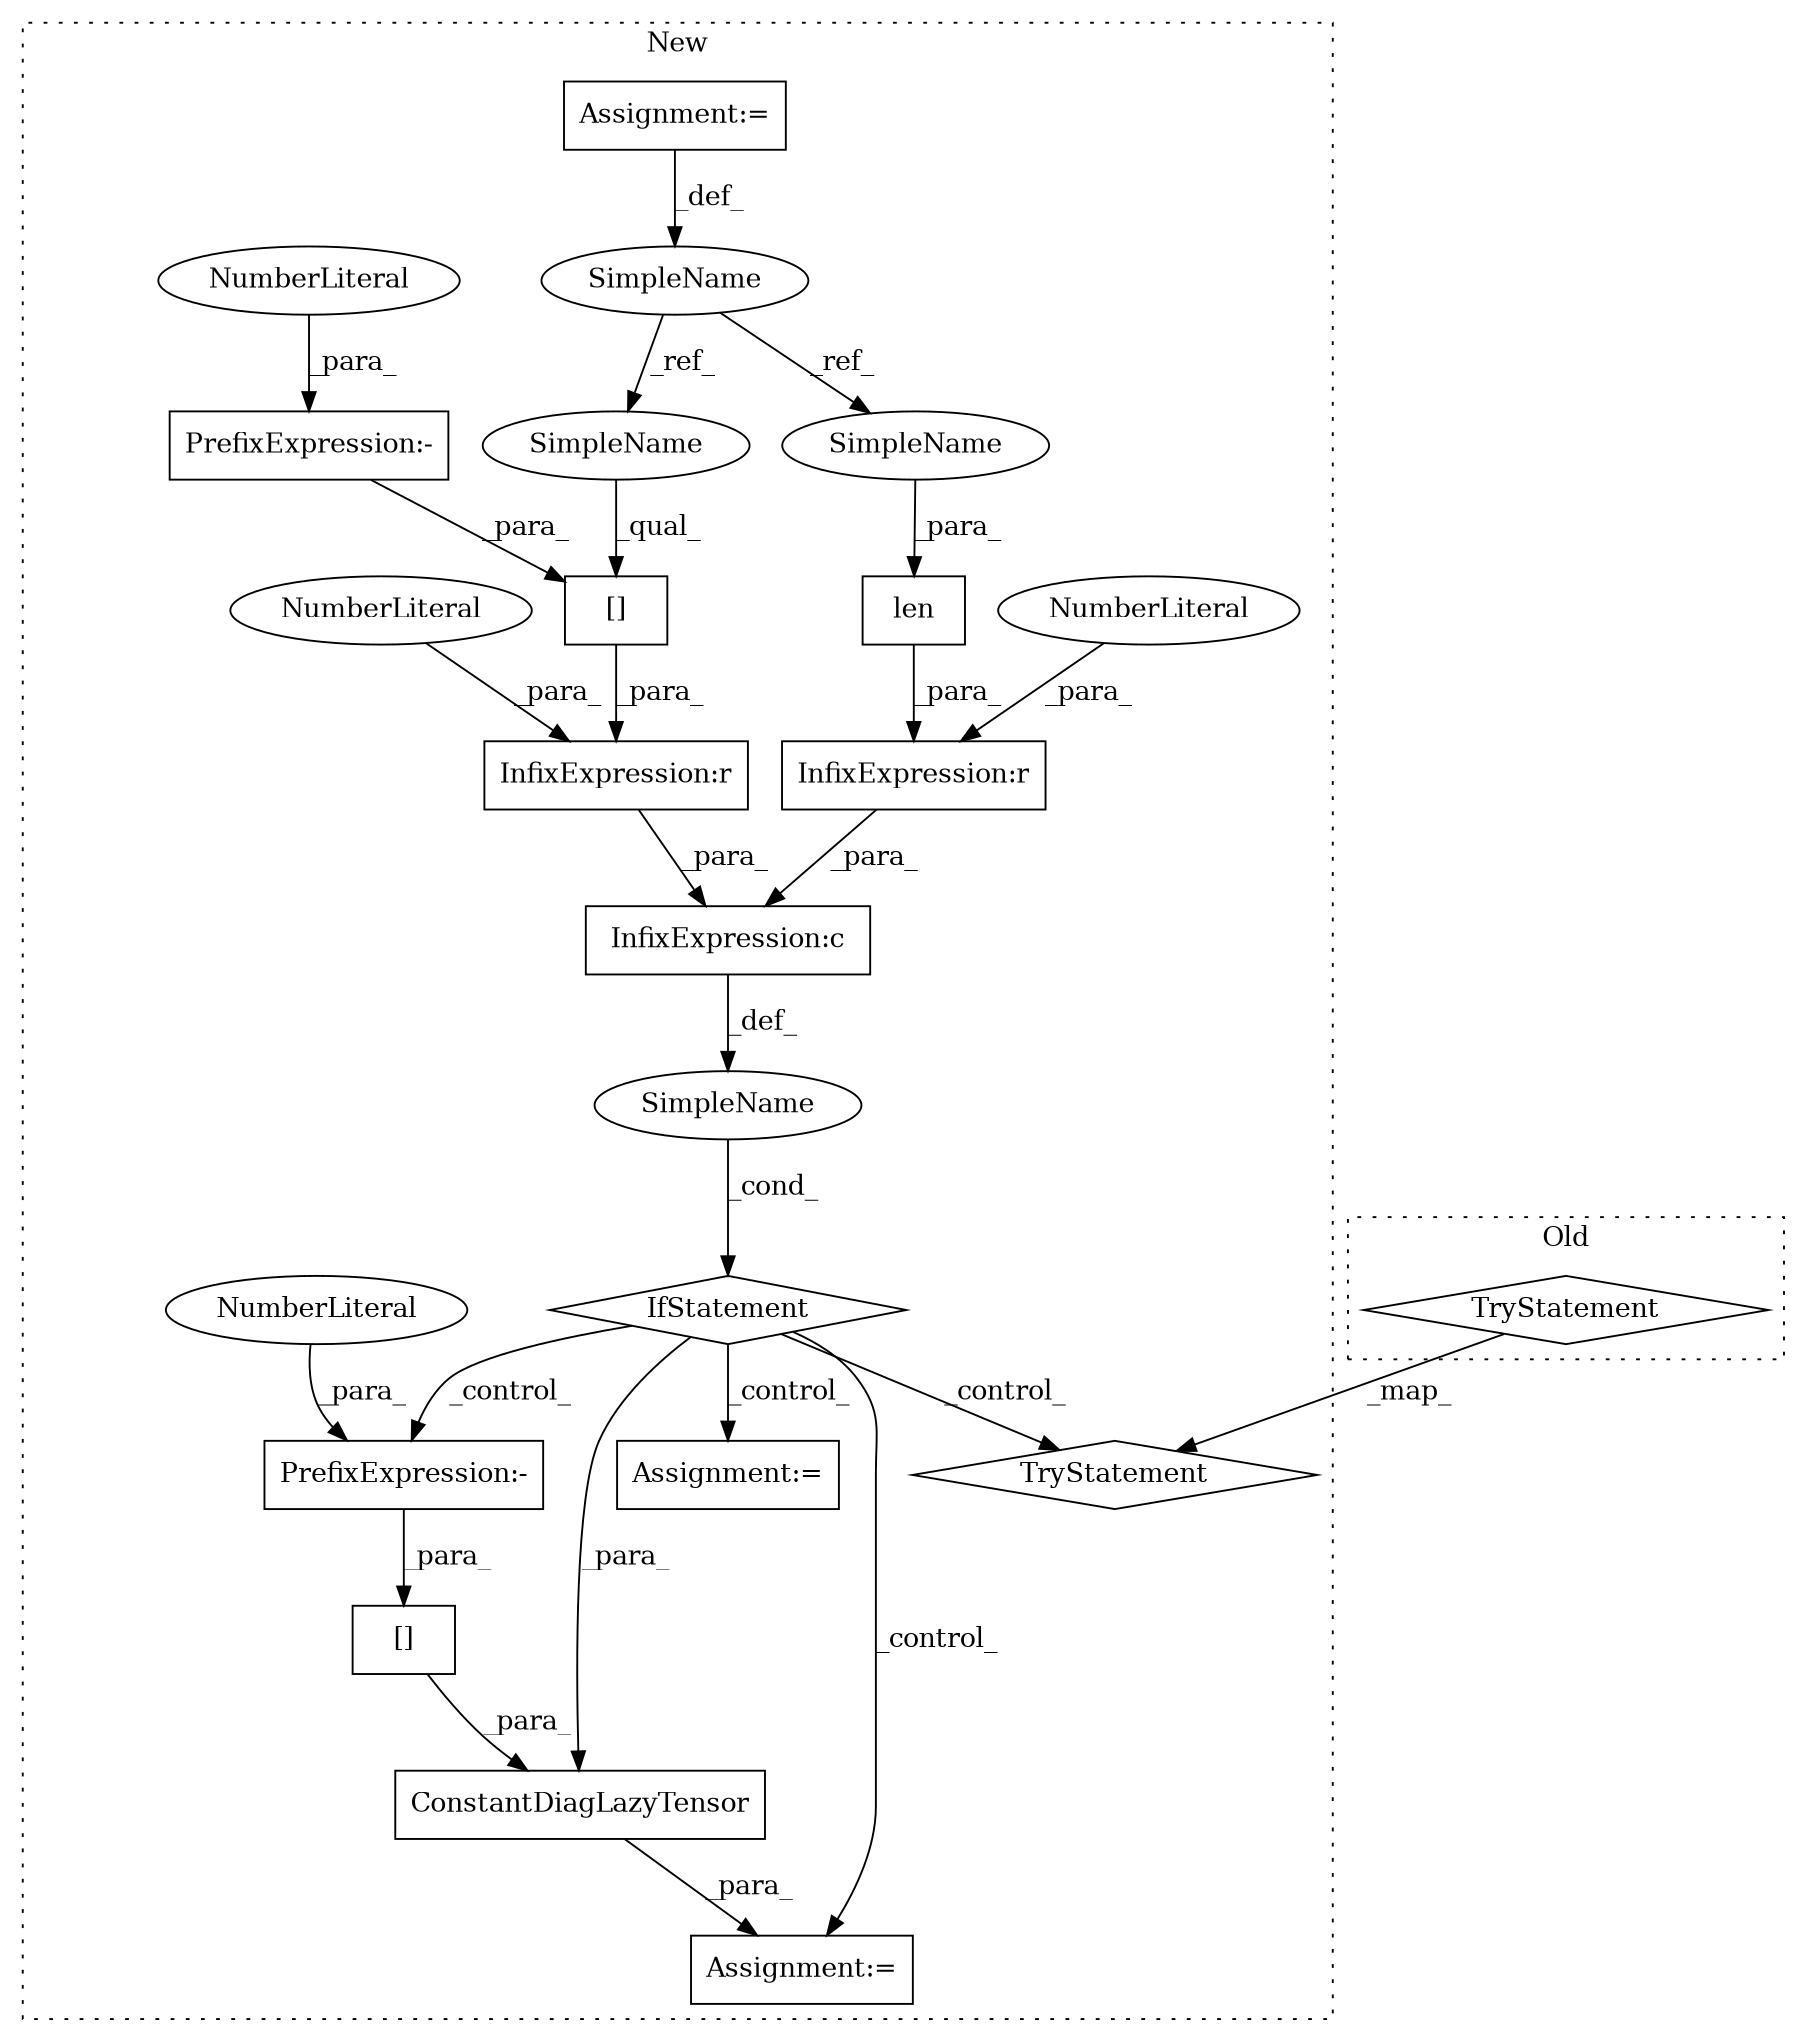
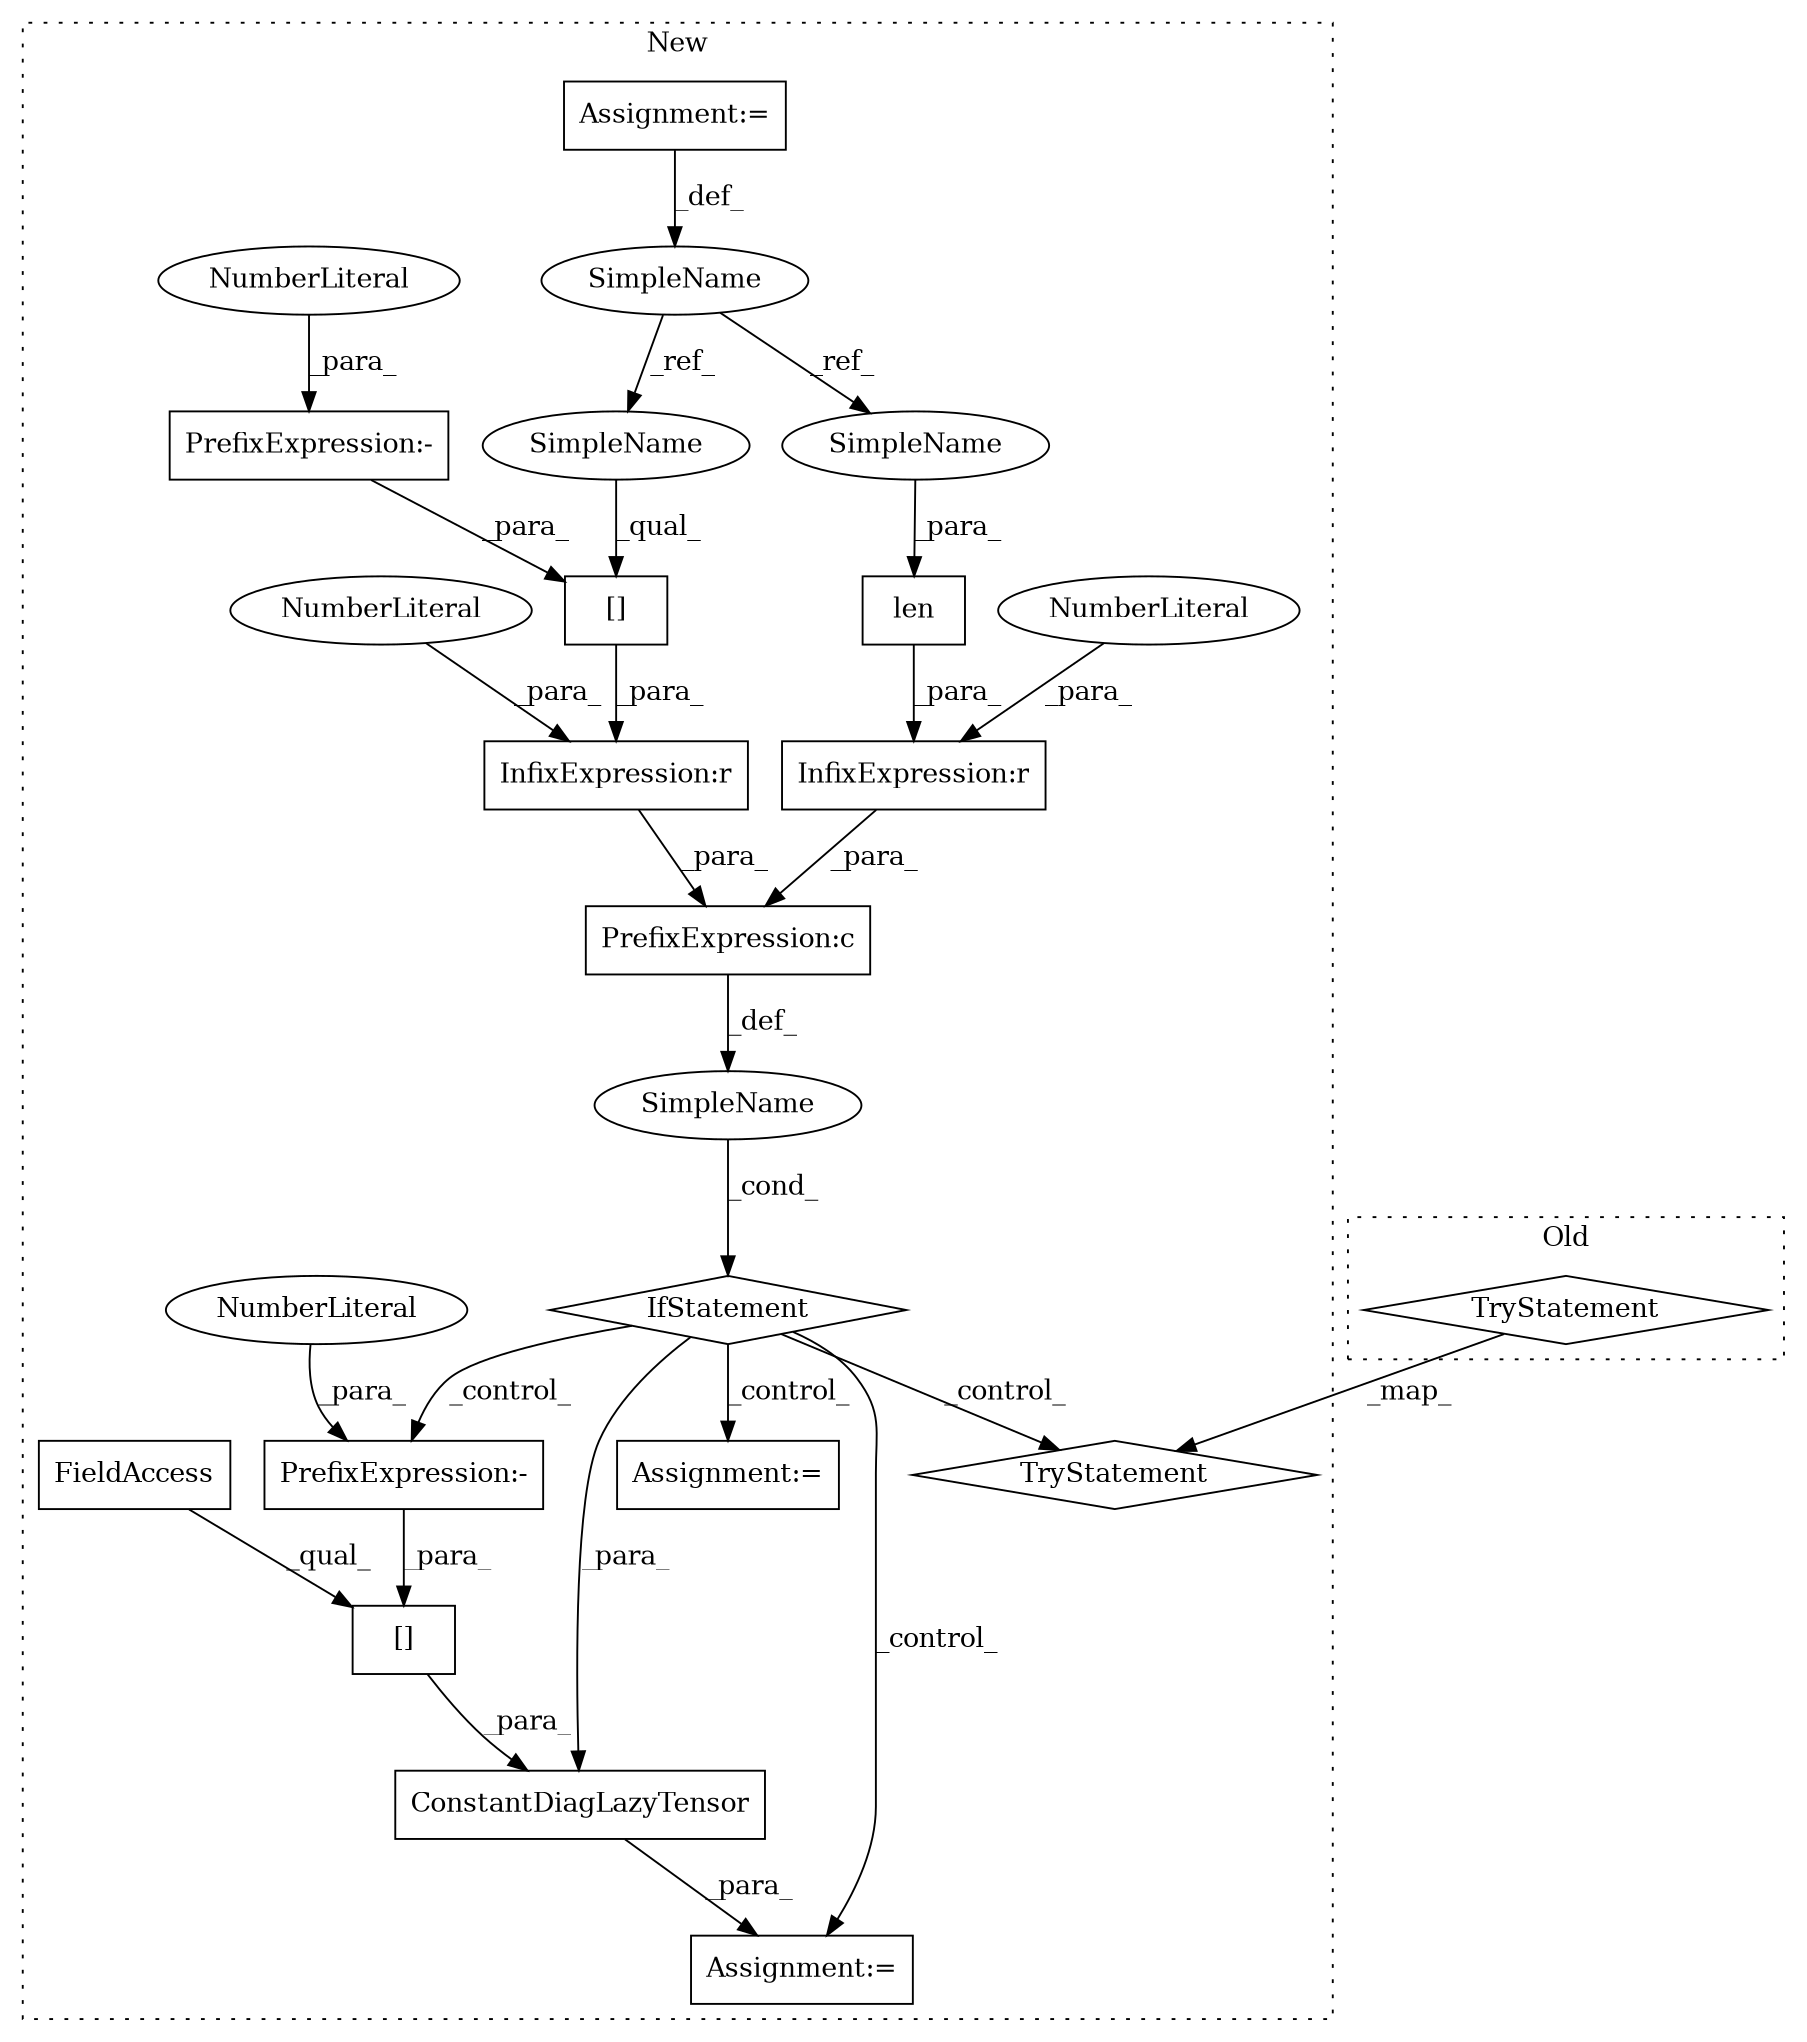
(728, 940) -> (728, 940)
none -> (135, 1475)
